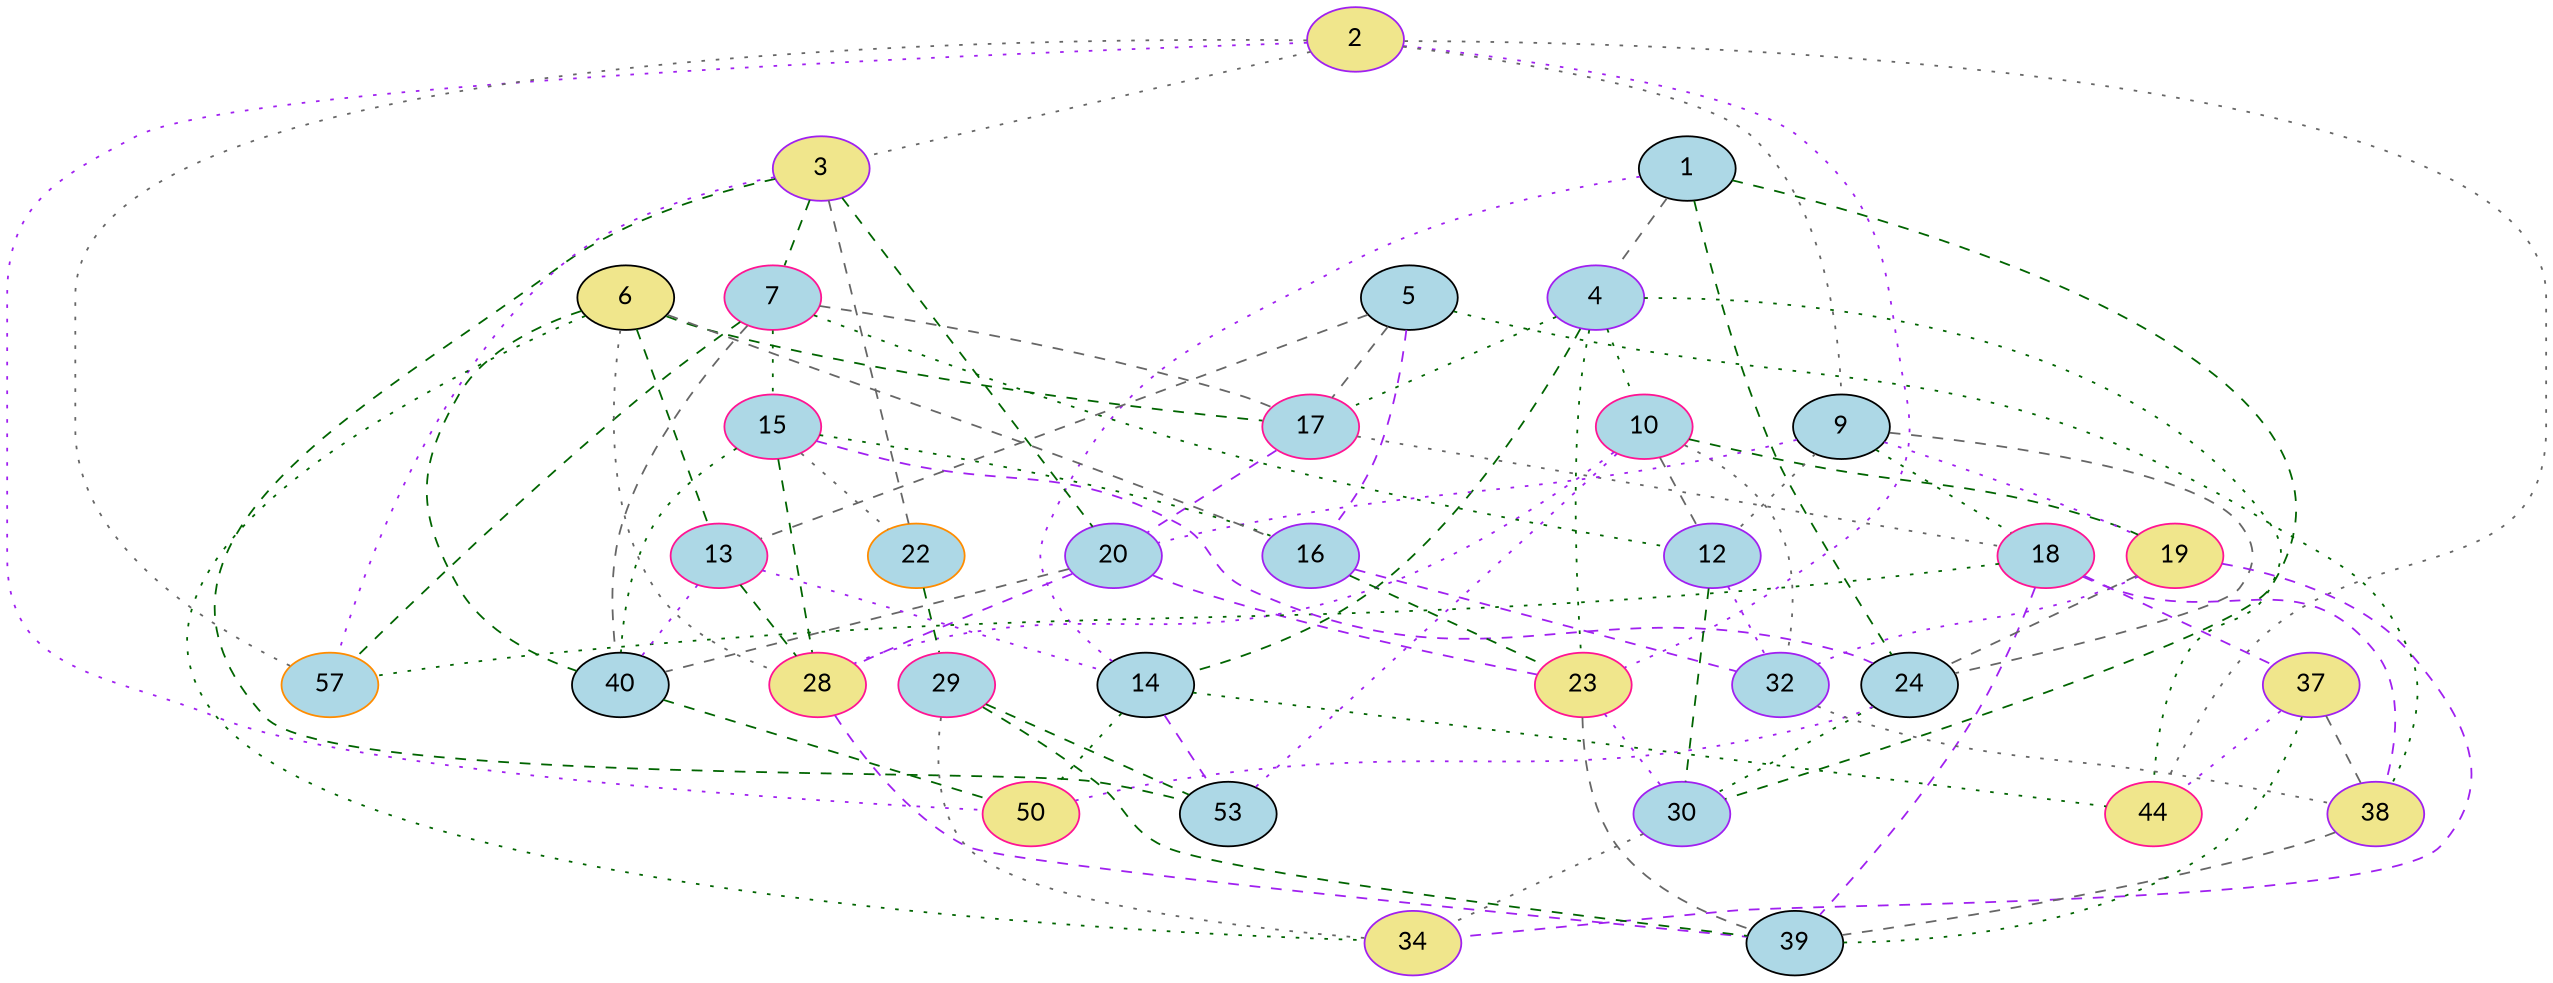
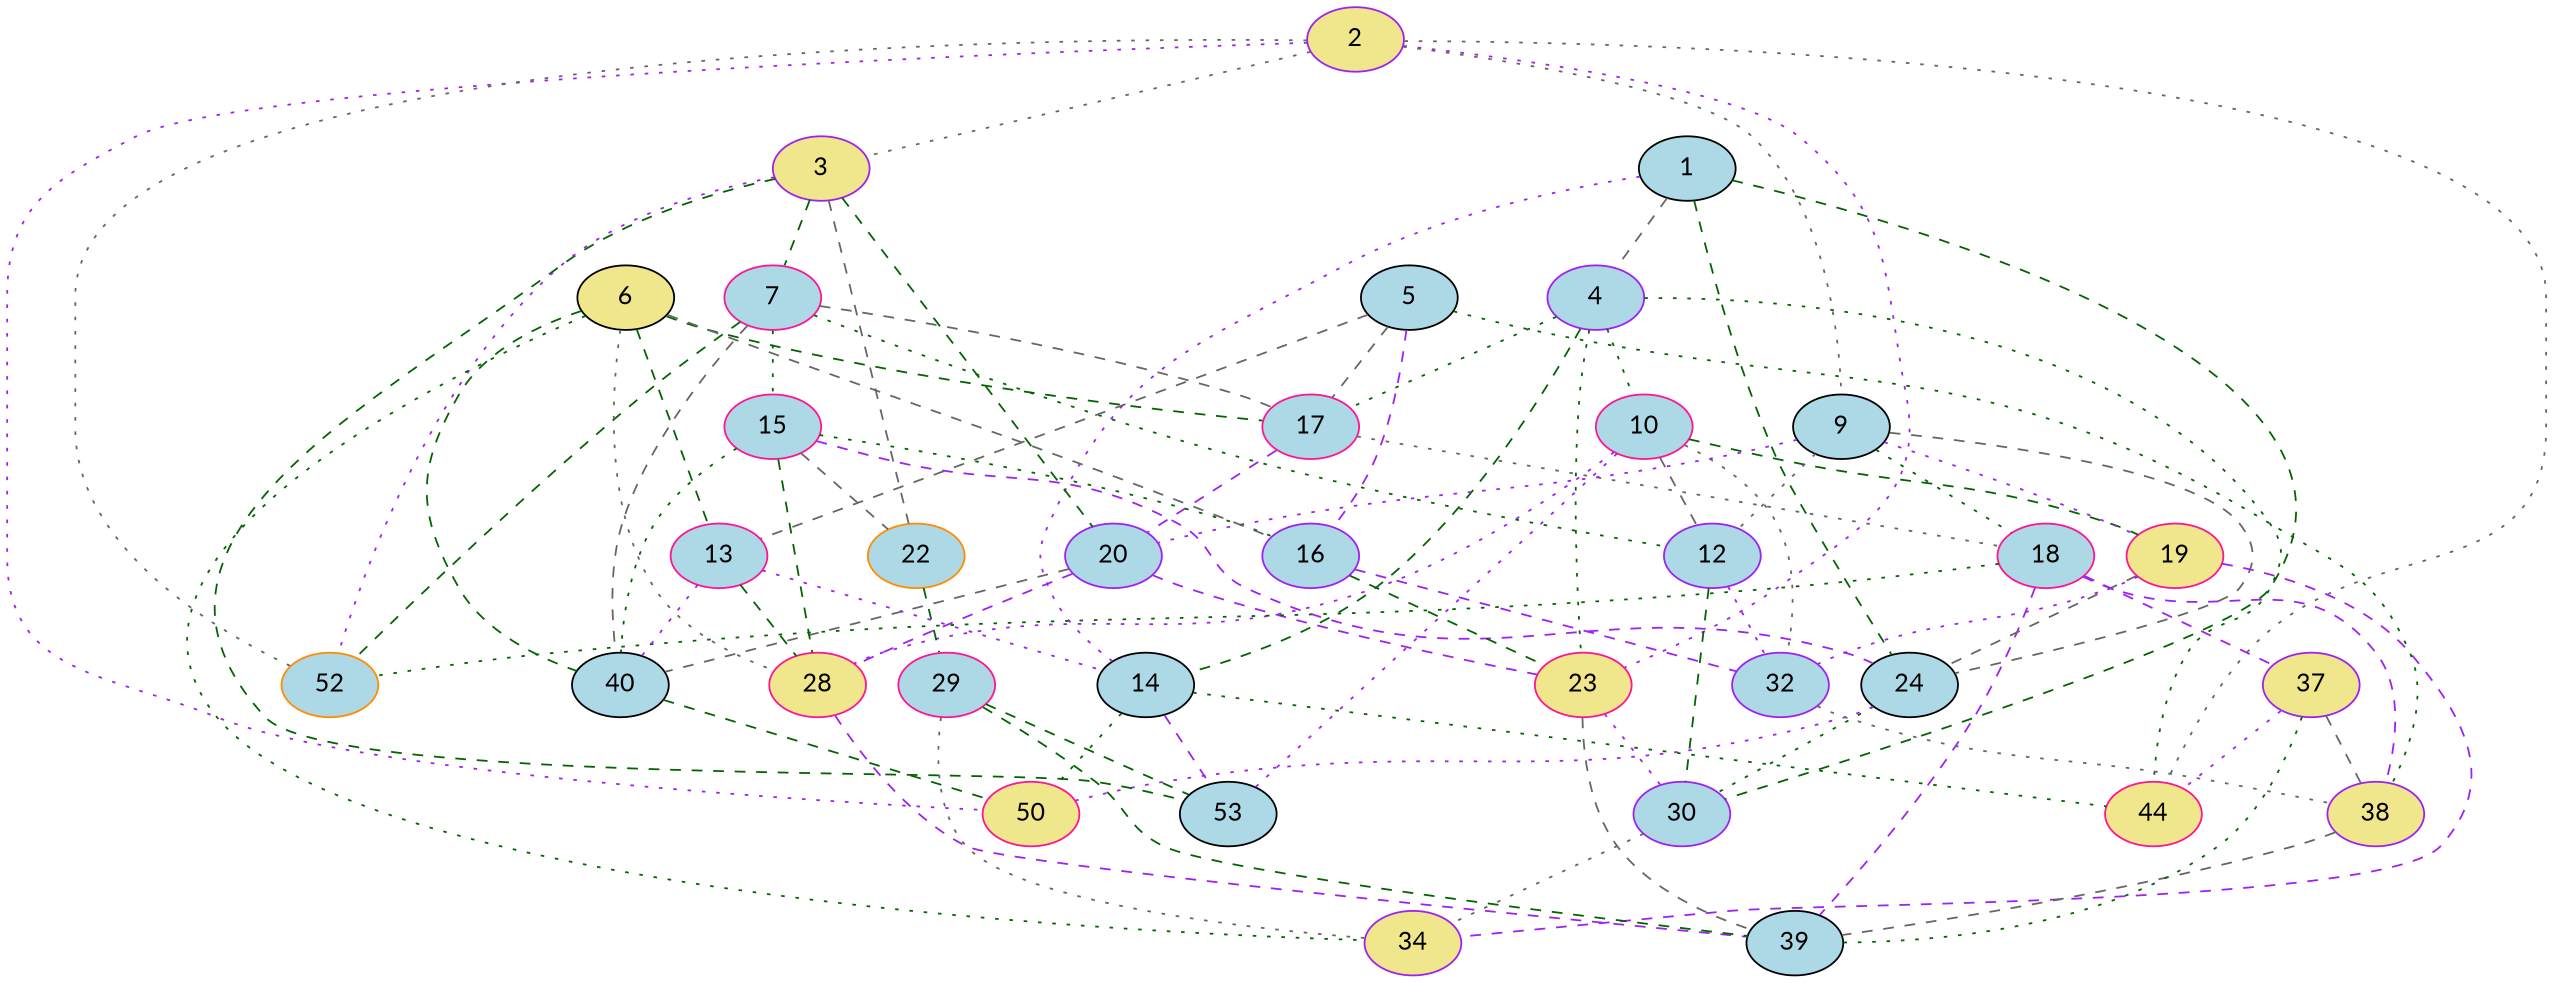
(845, 491) -> (845, 491)
(330, 685) -> (330, 685)
